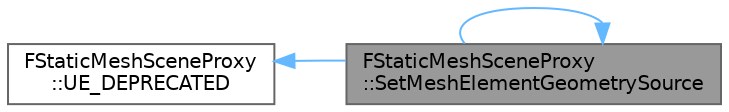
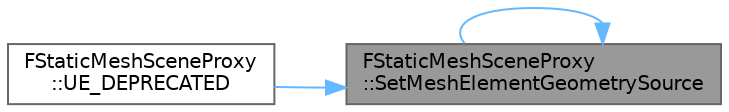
(320, 61) -> (300, 87)
